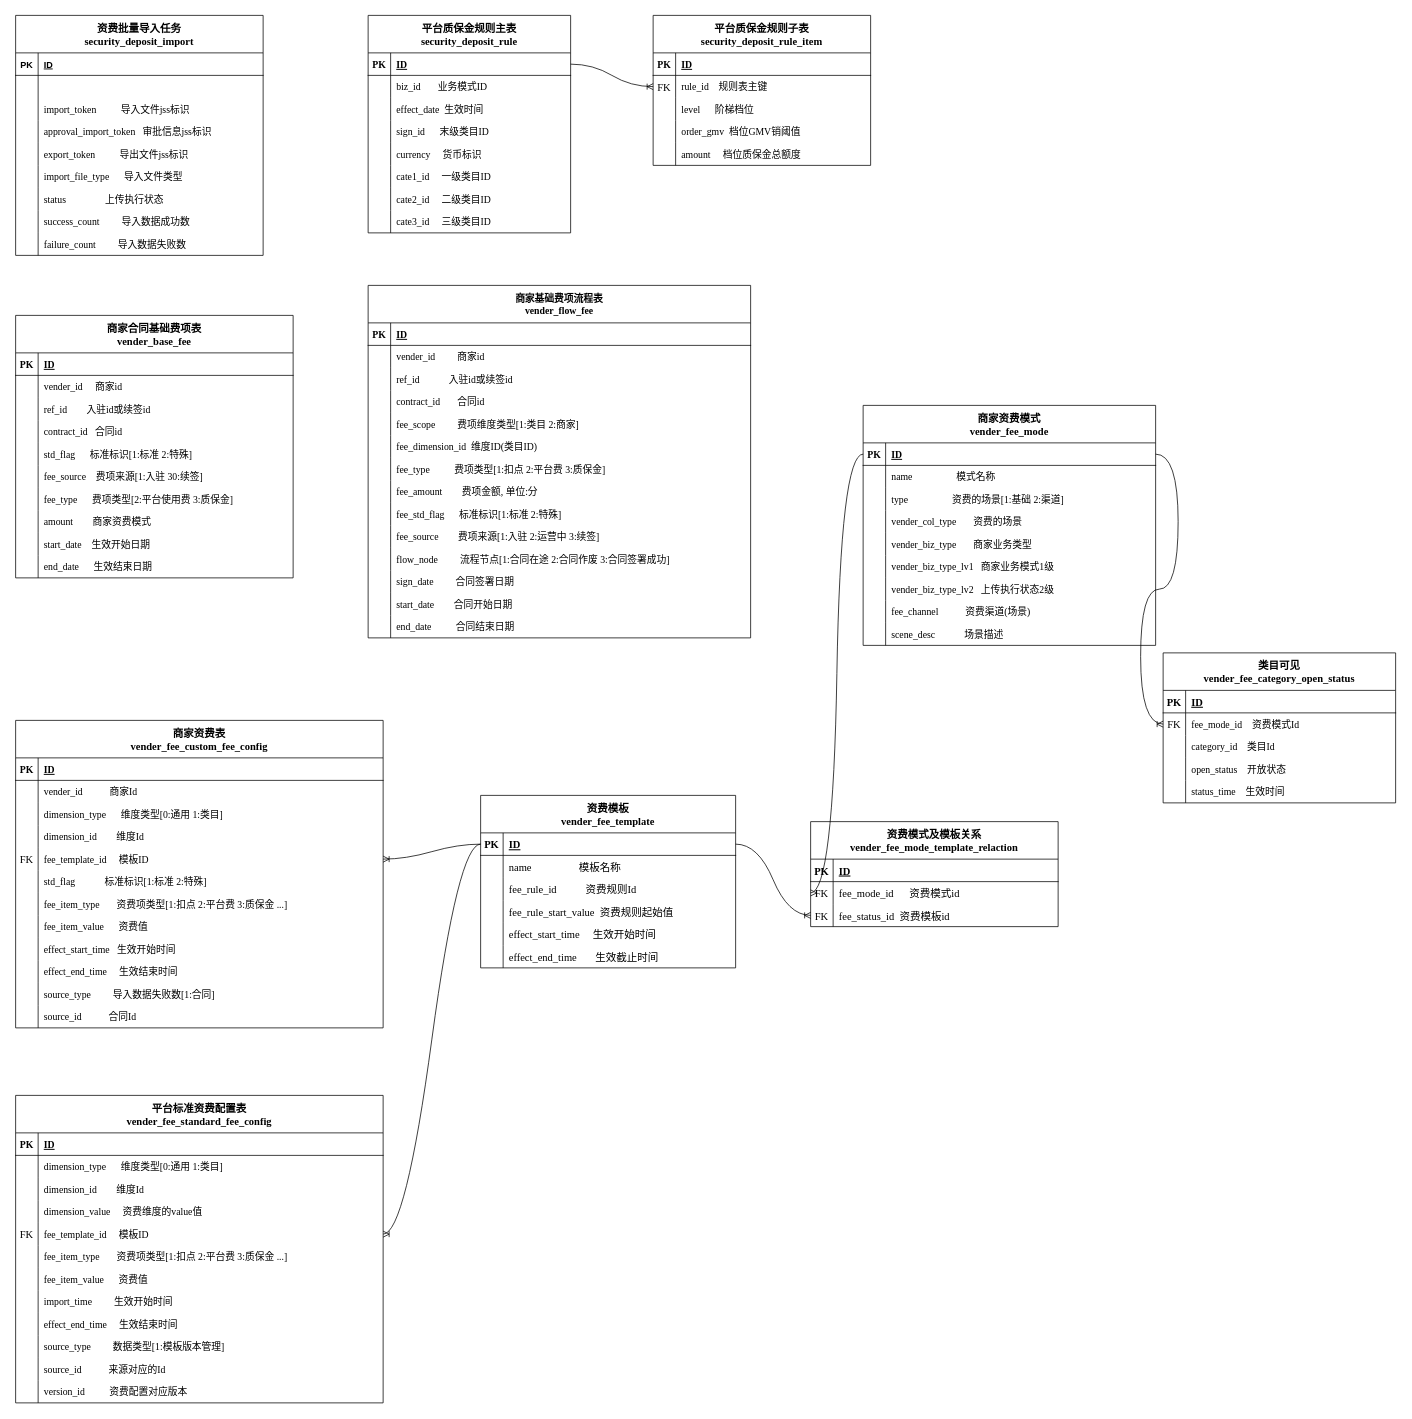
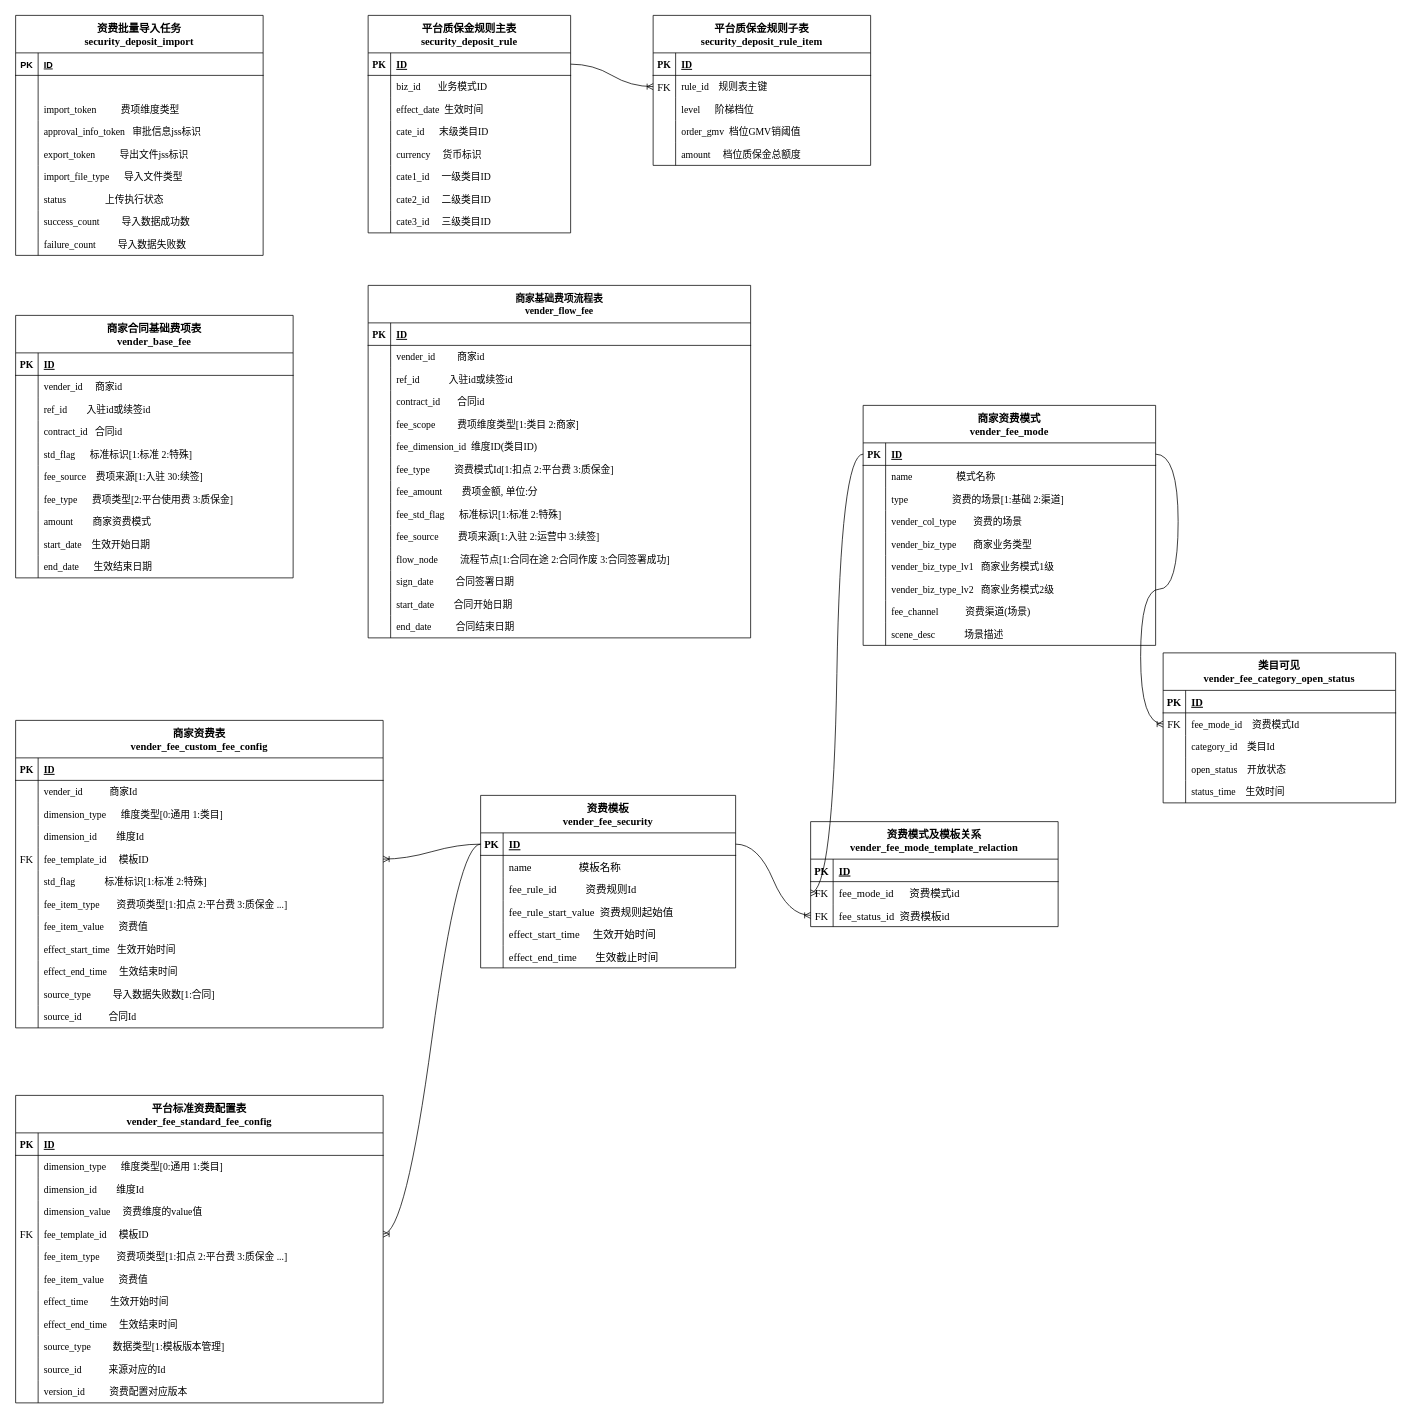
(133, 110) -> (125, 110)
(143, 132) -> (137, 132)
(450, 132) -> (451, 132)
(518, 470) -> (524, 470)
(984, 590) -> (984, 590)
(608, 808) -> (608, 808)
(120, 1302) -> (121, 1302)
